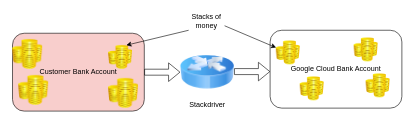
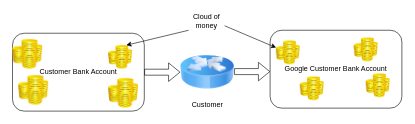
(207, 21) -> (207, 21)
(336, 69) -> (336, 69)
(78, 72) -> (78, 72)
(208, 105) -> (208, 105)
